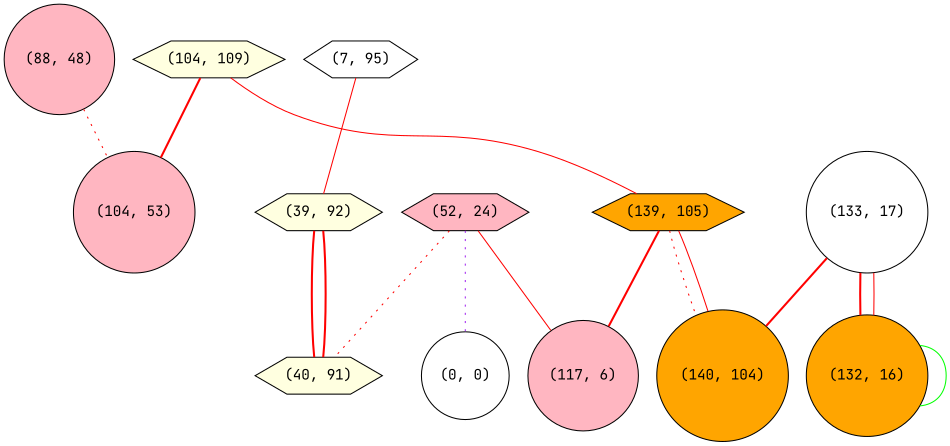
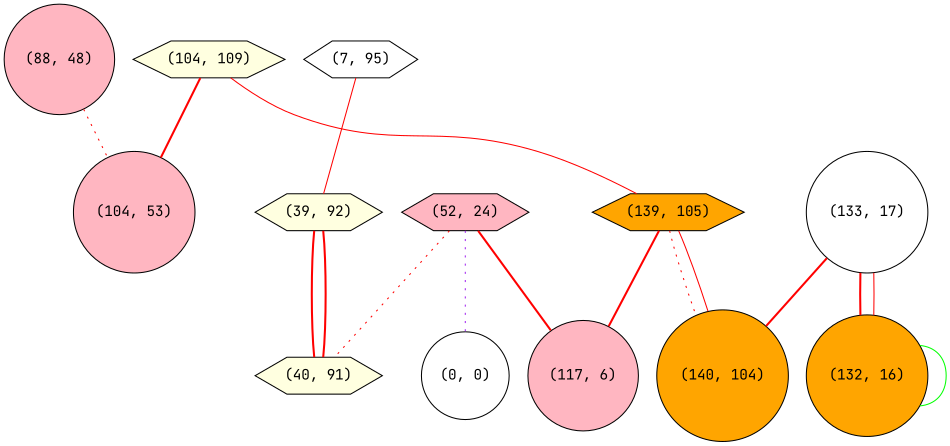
(514, 281) -> (514, 281)
